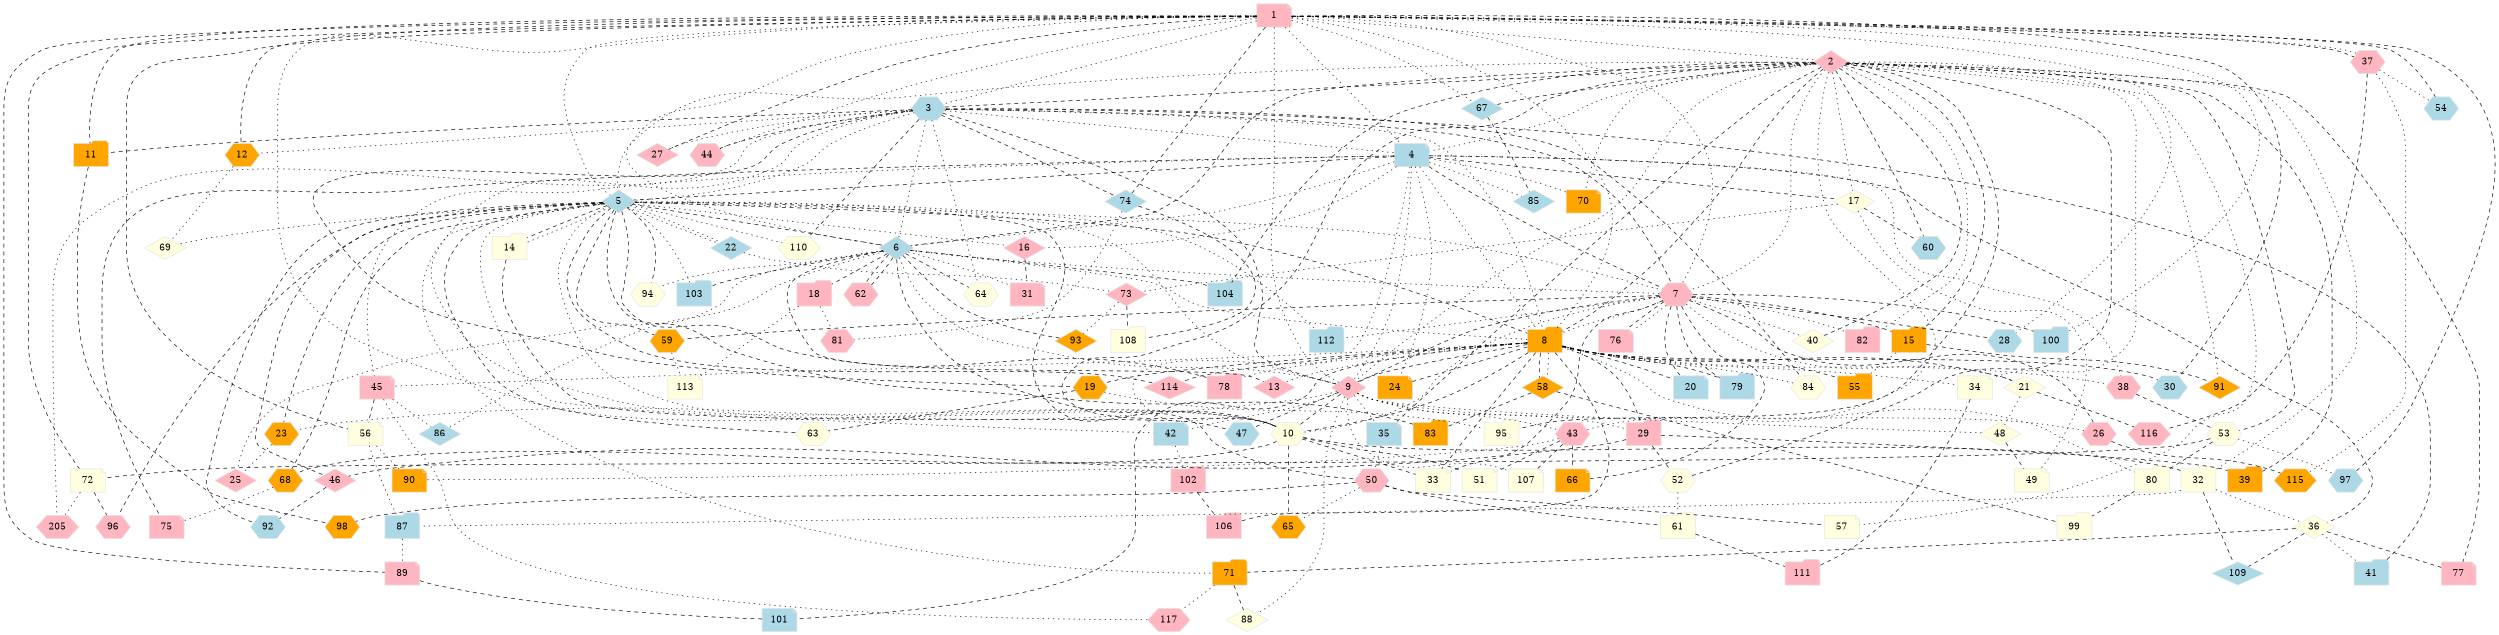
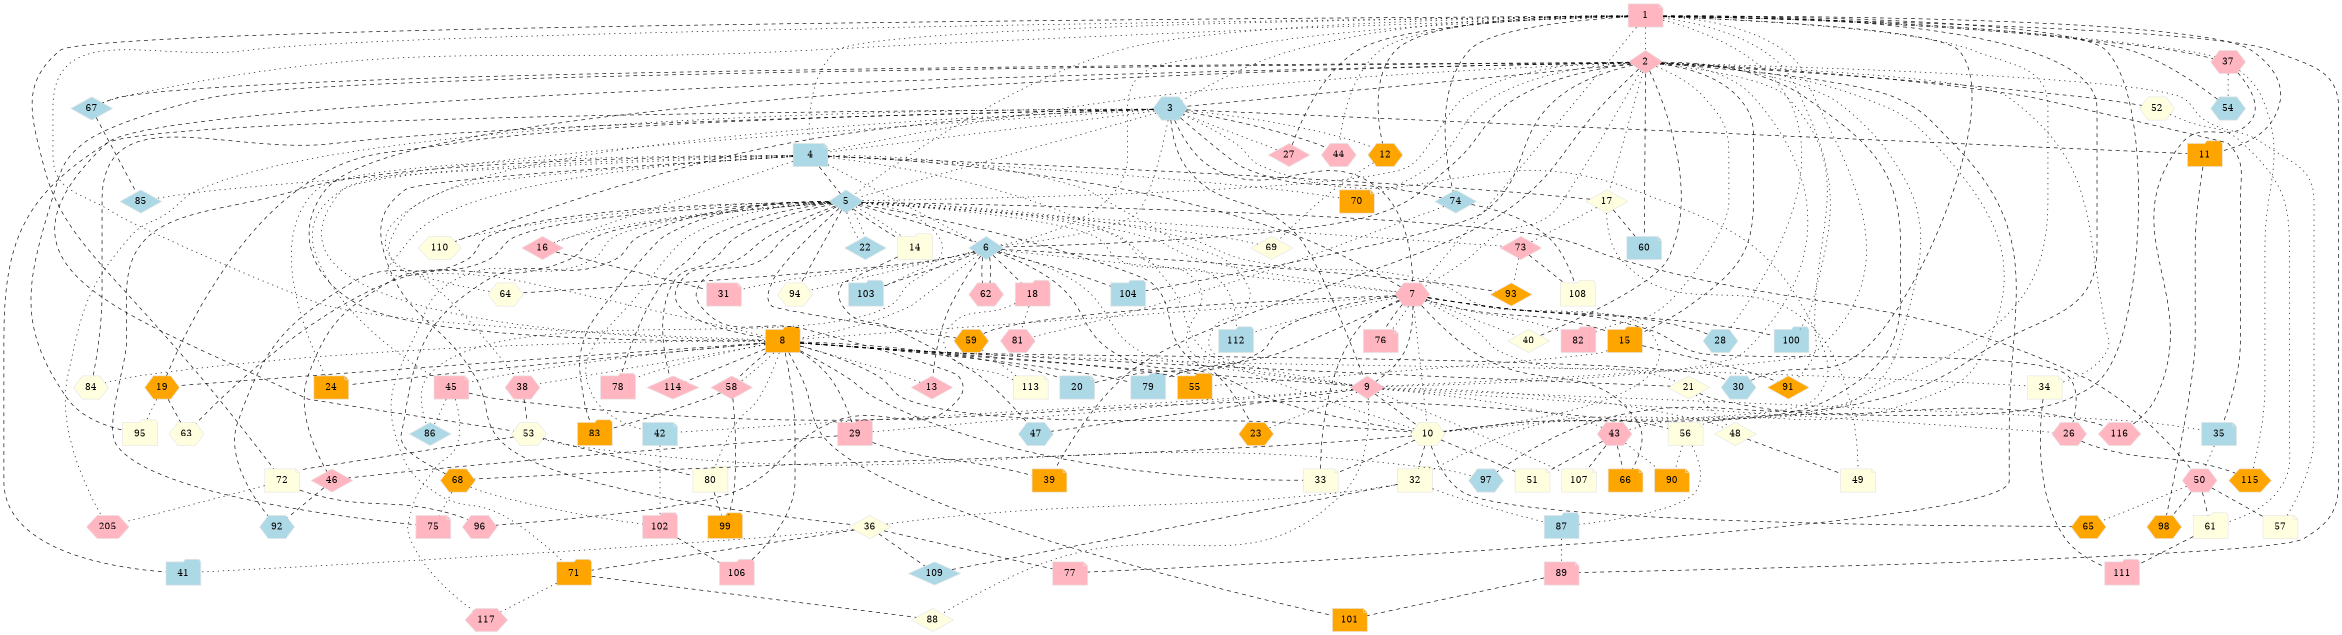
(1928, 248) -> (1644, 248)
(936, 275) -> (1182, 225)
(1543, 388) -> (732, 388)
(1660, 456) -> none
(236, 480) -> none
(2245, 480) -> (1049, 480)
none -> (556, 510)
(2074, 527) -> (725, 527)
(780, 620) -> (1350, 620)
